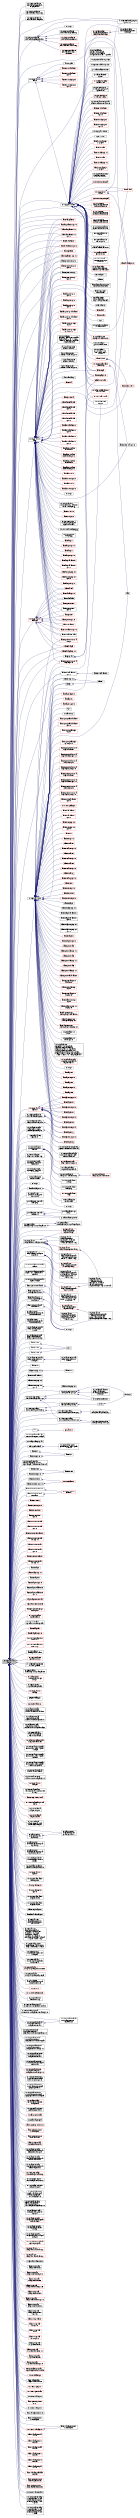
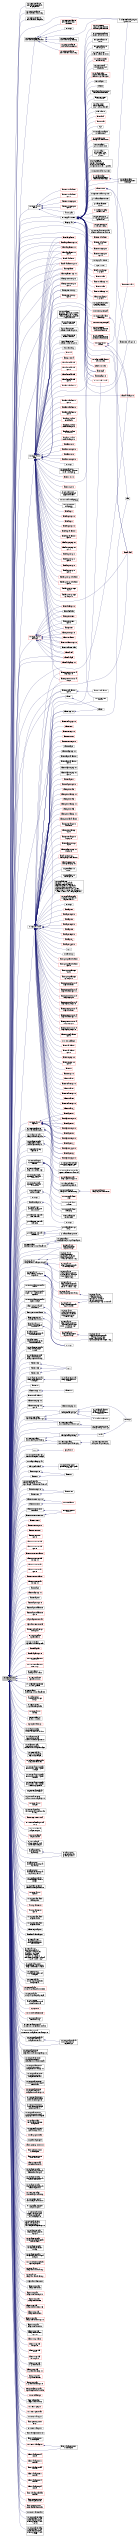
(69, 1026) -> none
(69, 1194) -> (69, 1197)
none -> (35, 1216)
(35, 2212) -> (35, 2232)
